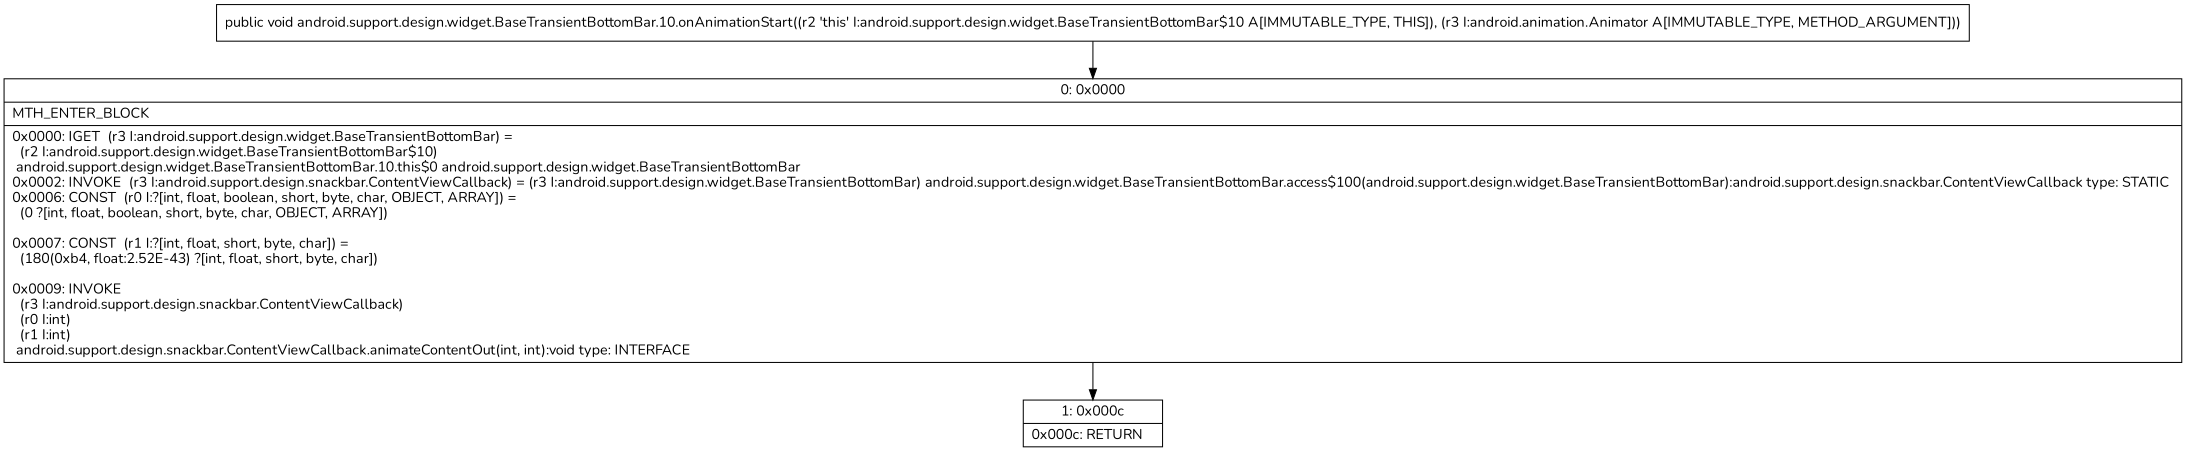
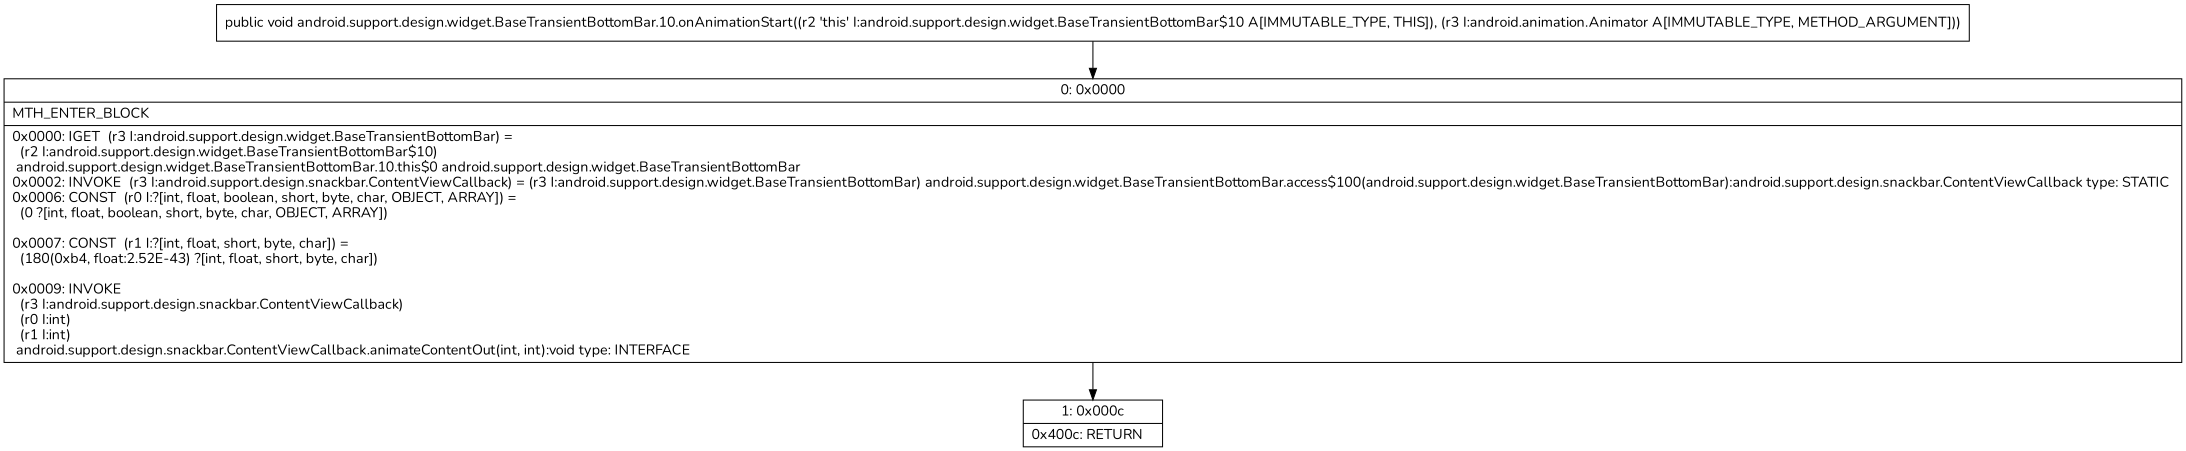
(1093, 435) -> (1093, 435)
